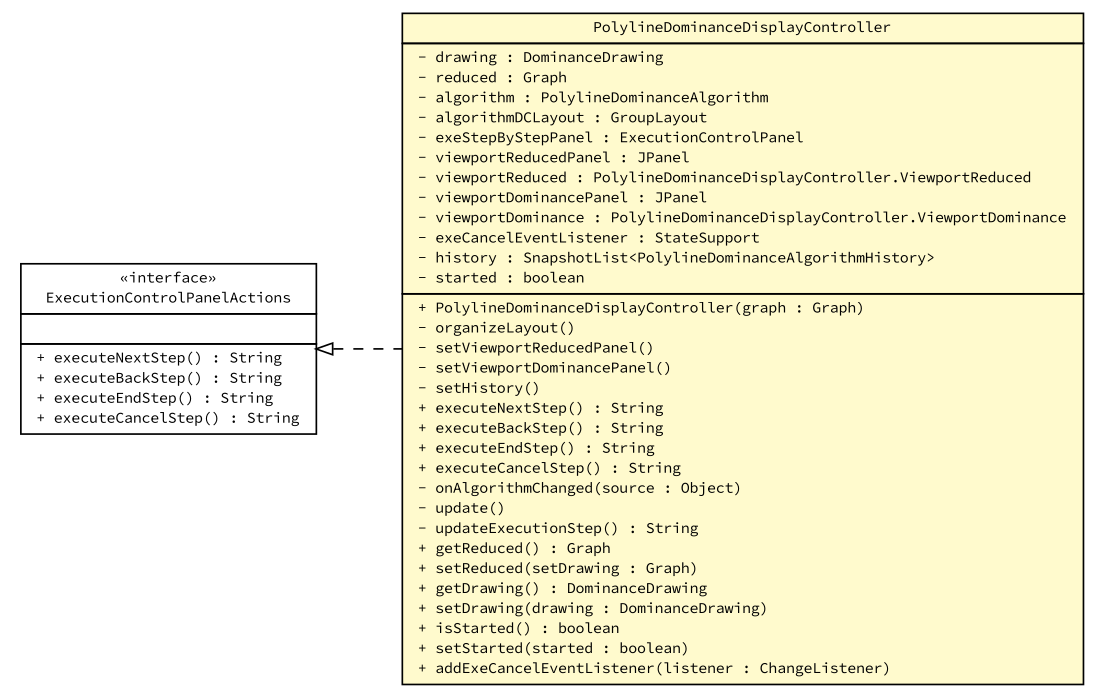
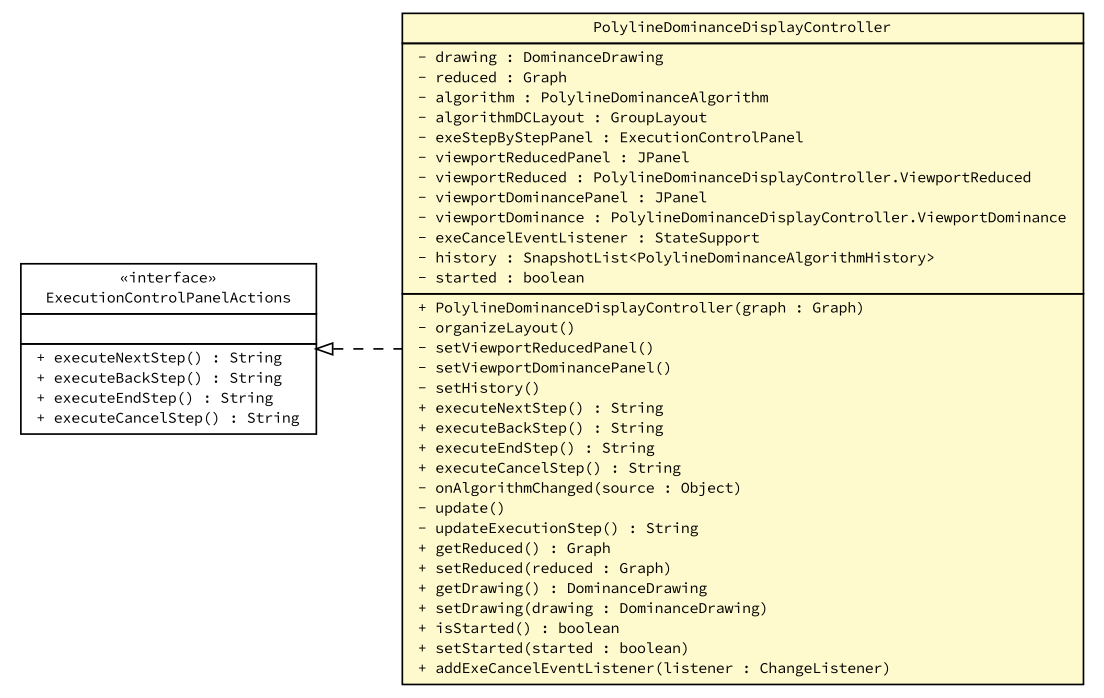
(558, 568) -> (545, 568)
